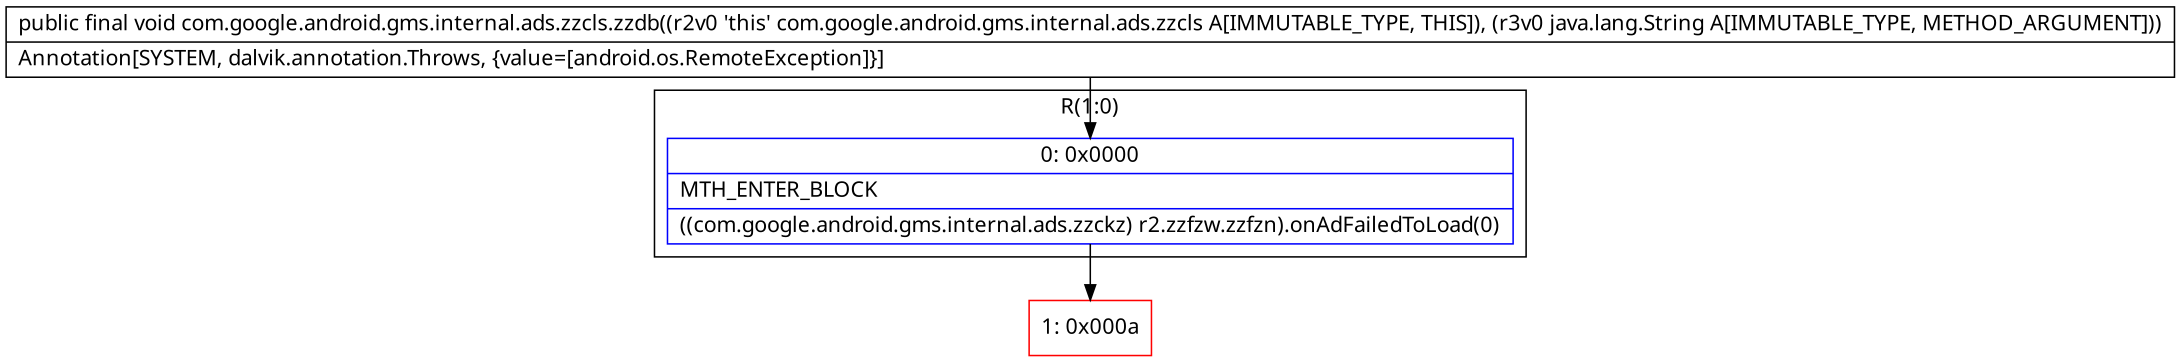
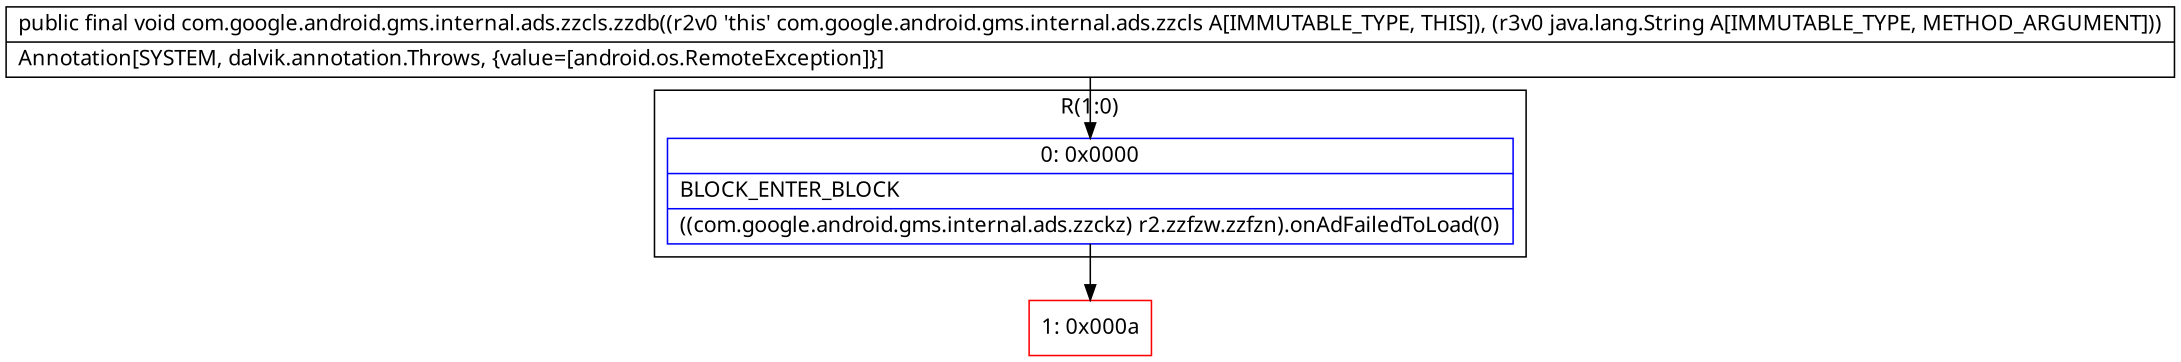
(779, 190) -> (791, 190)
